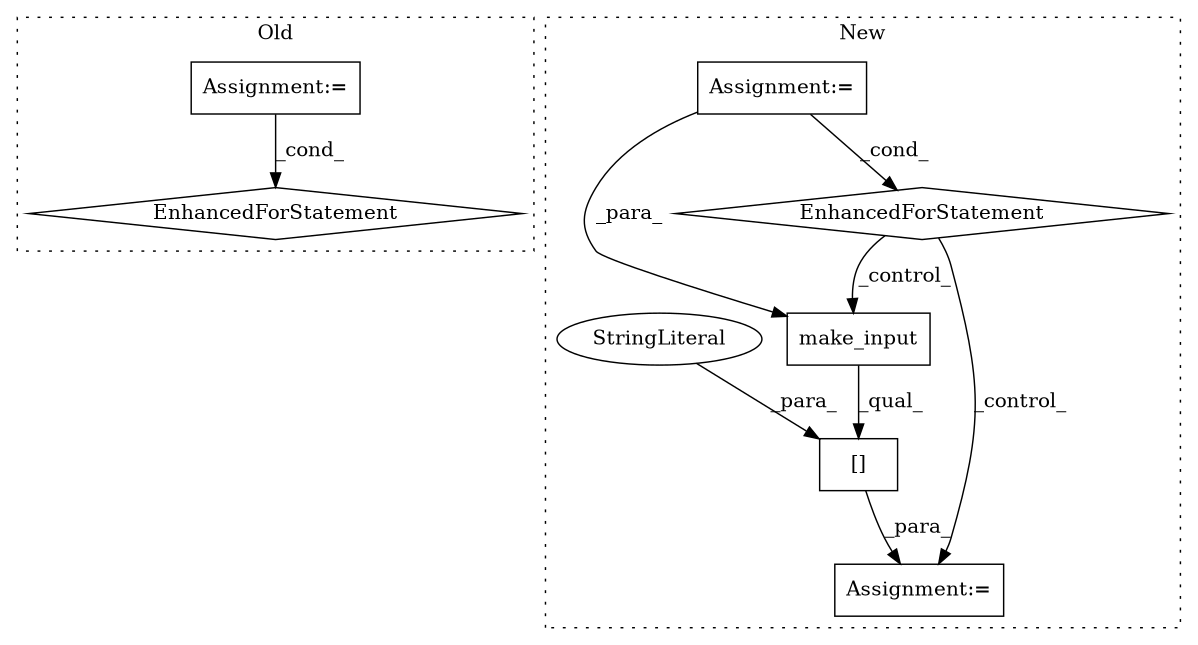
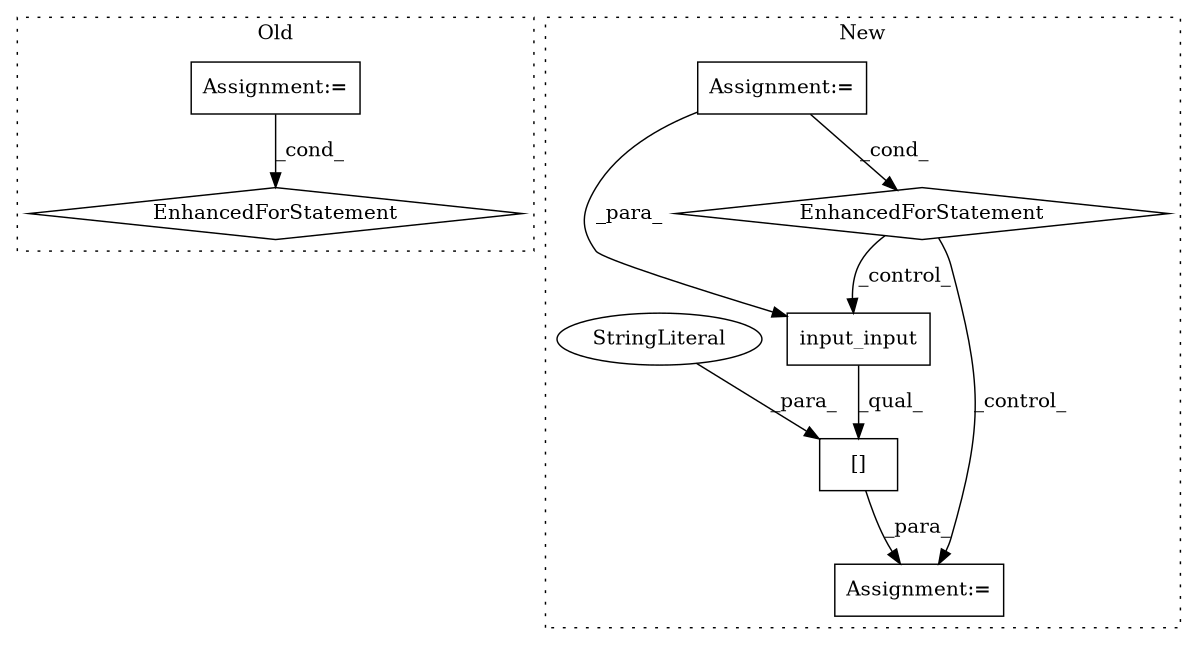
(859, 339) -> (859, 339)
